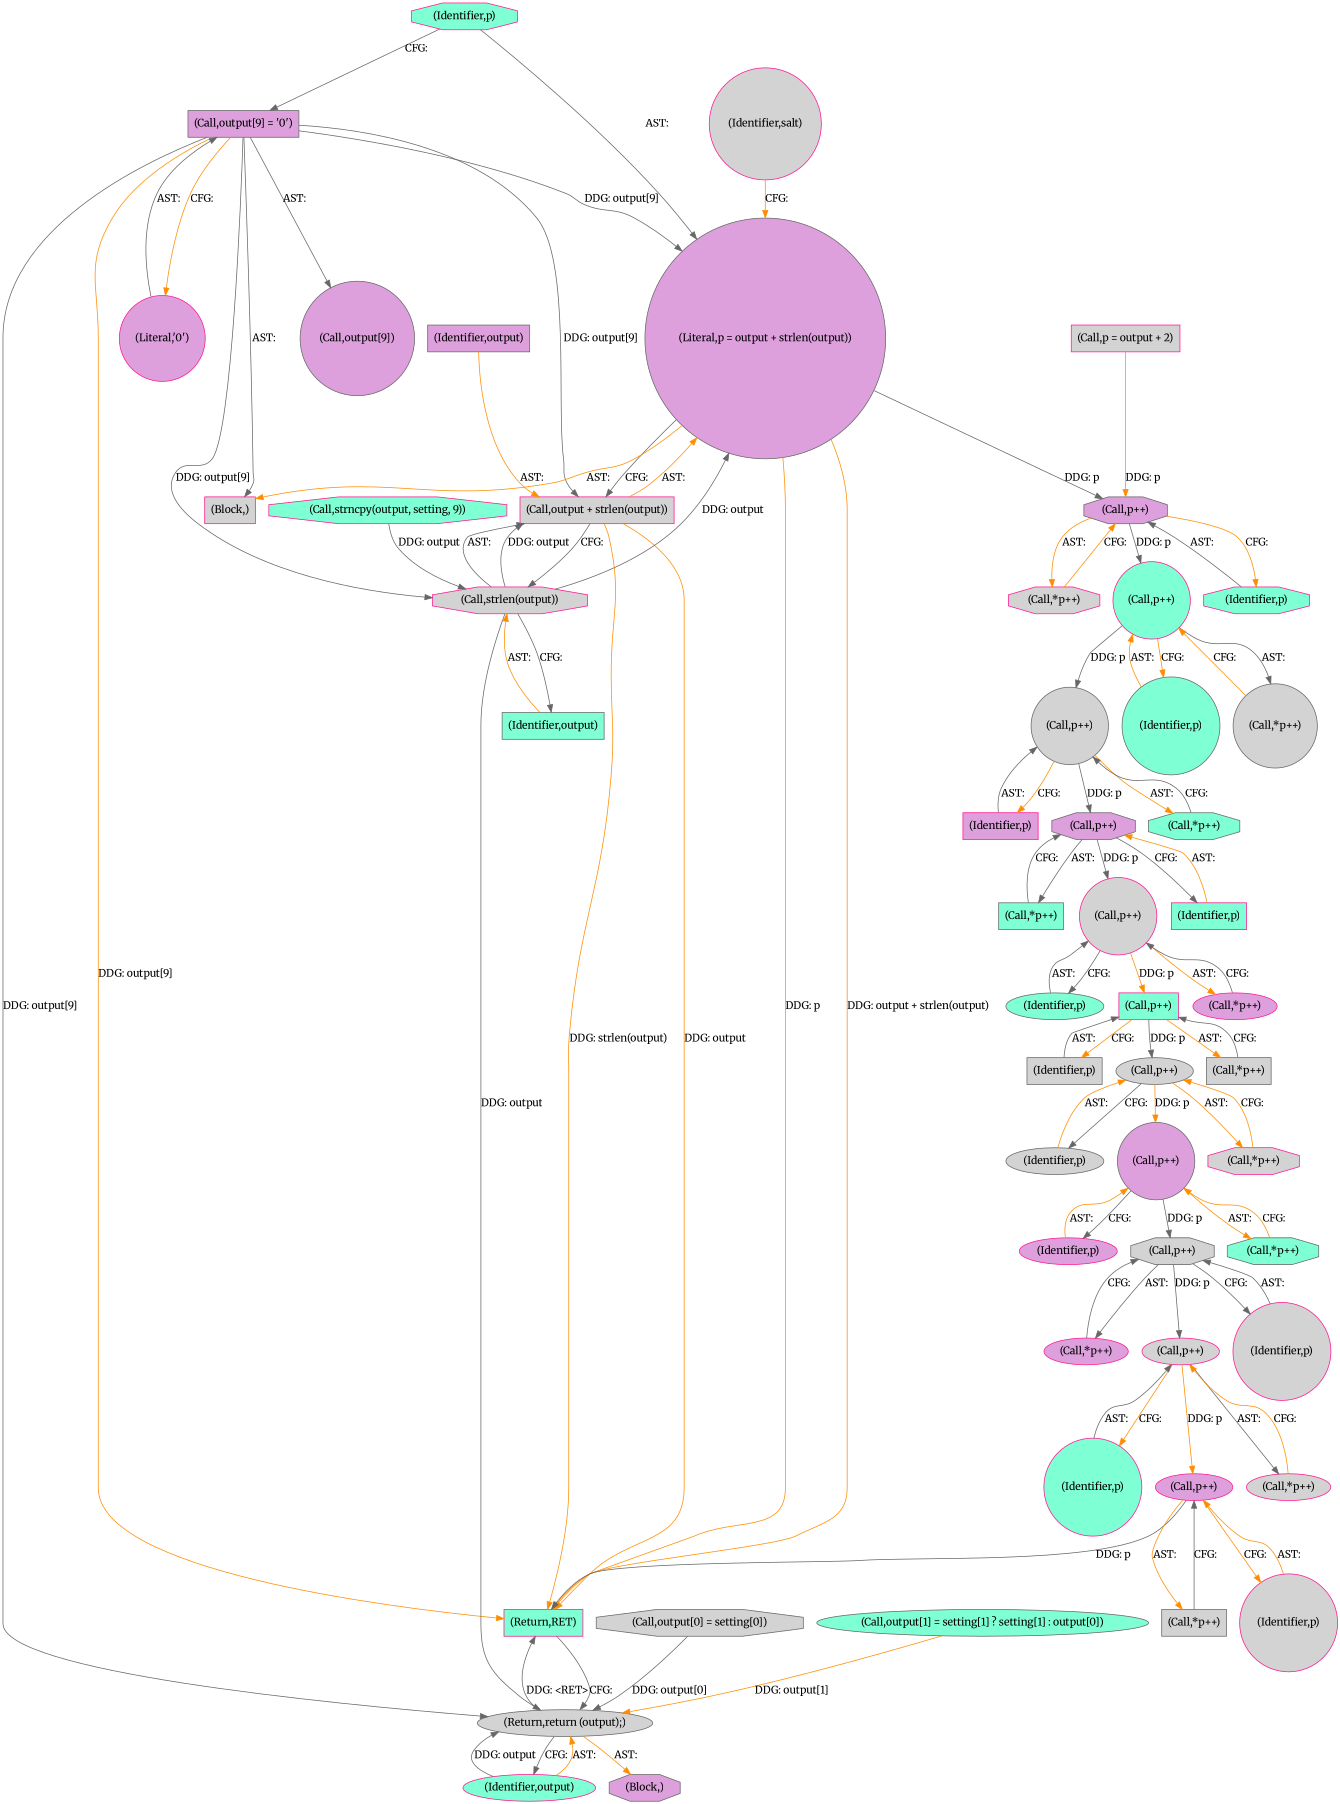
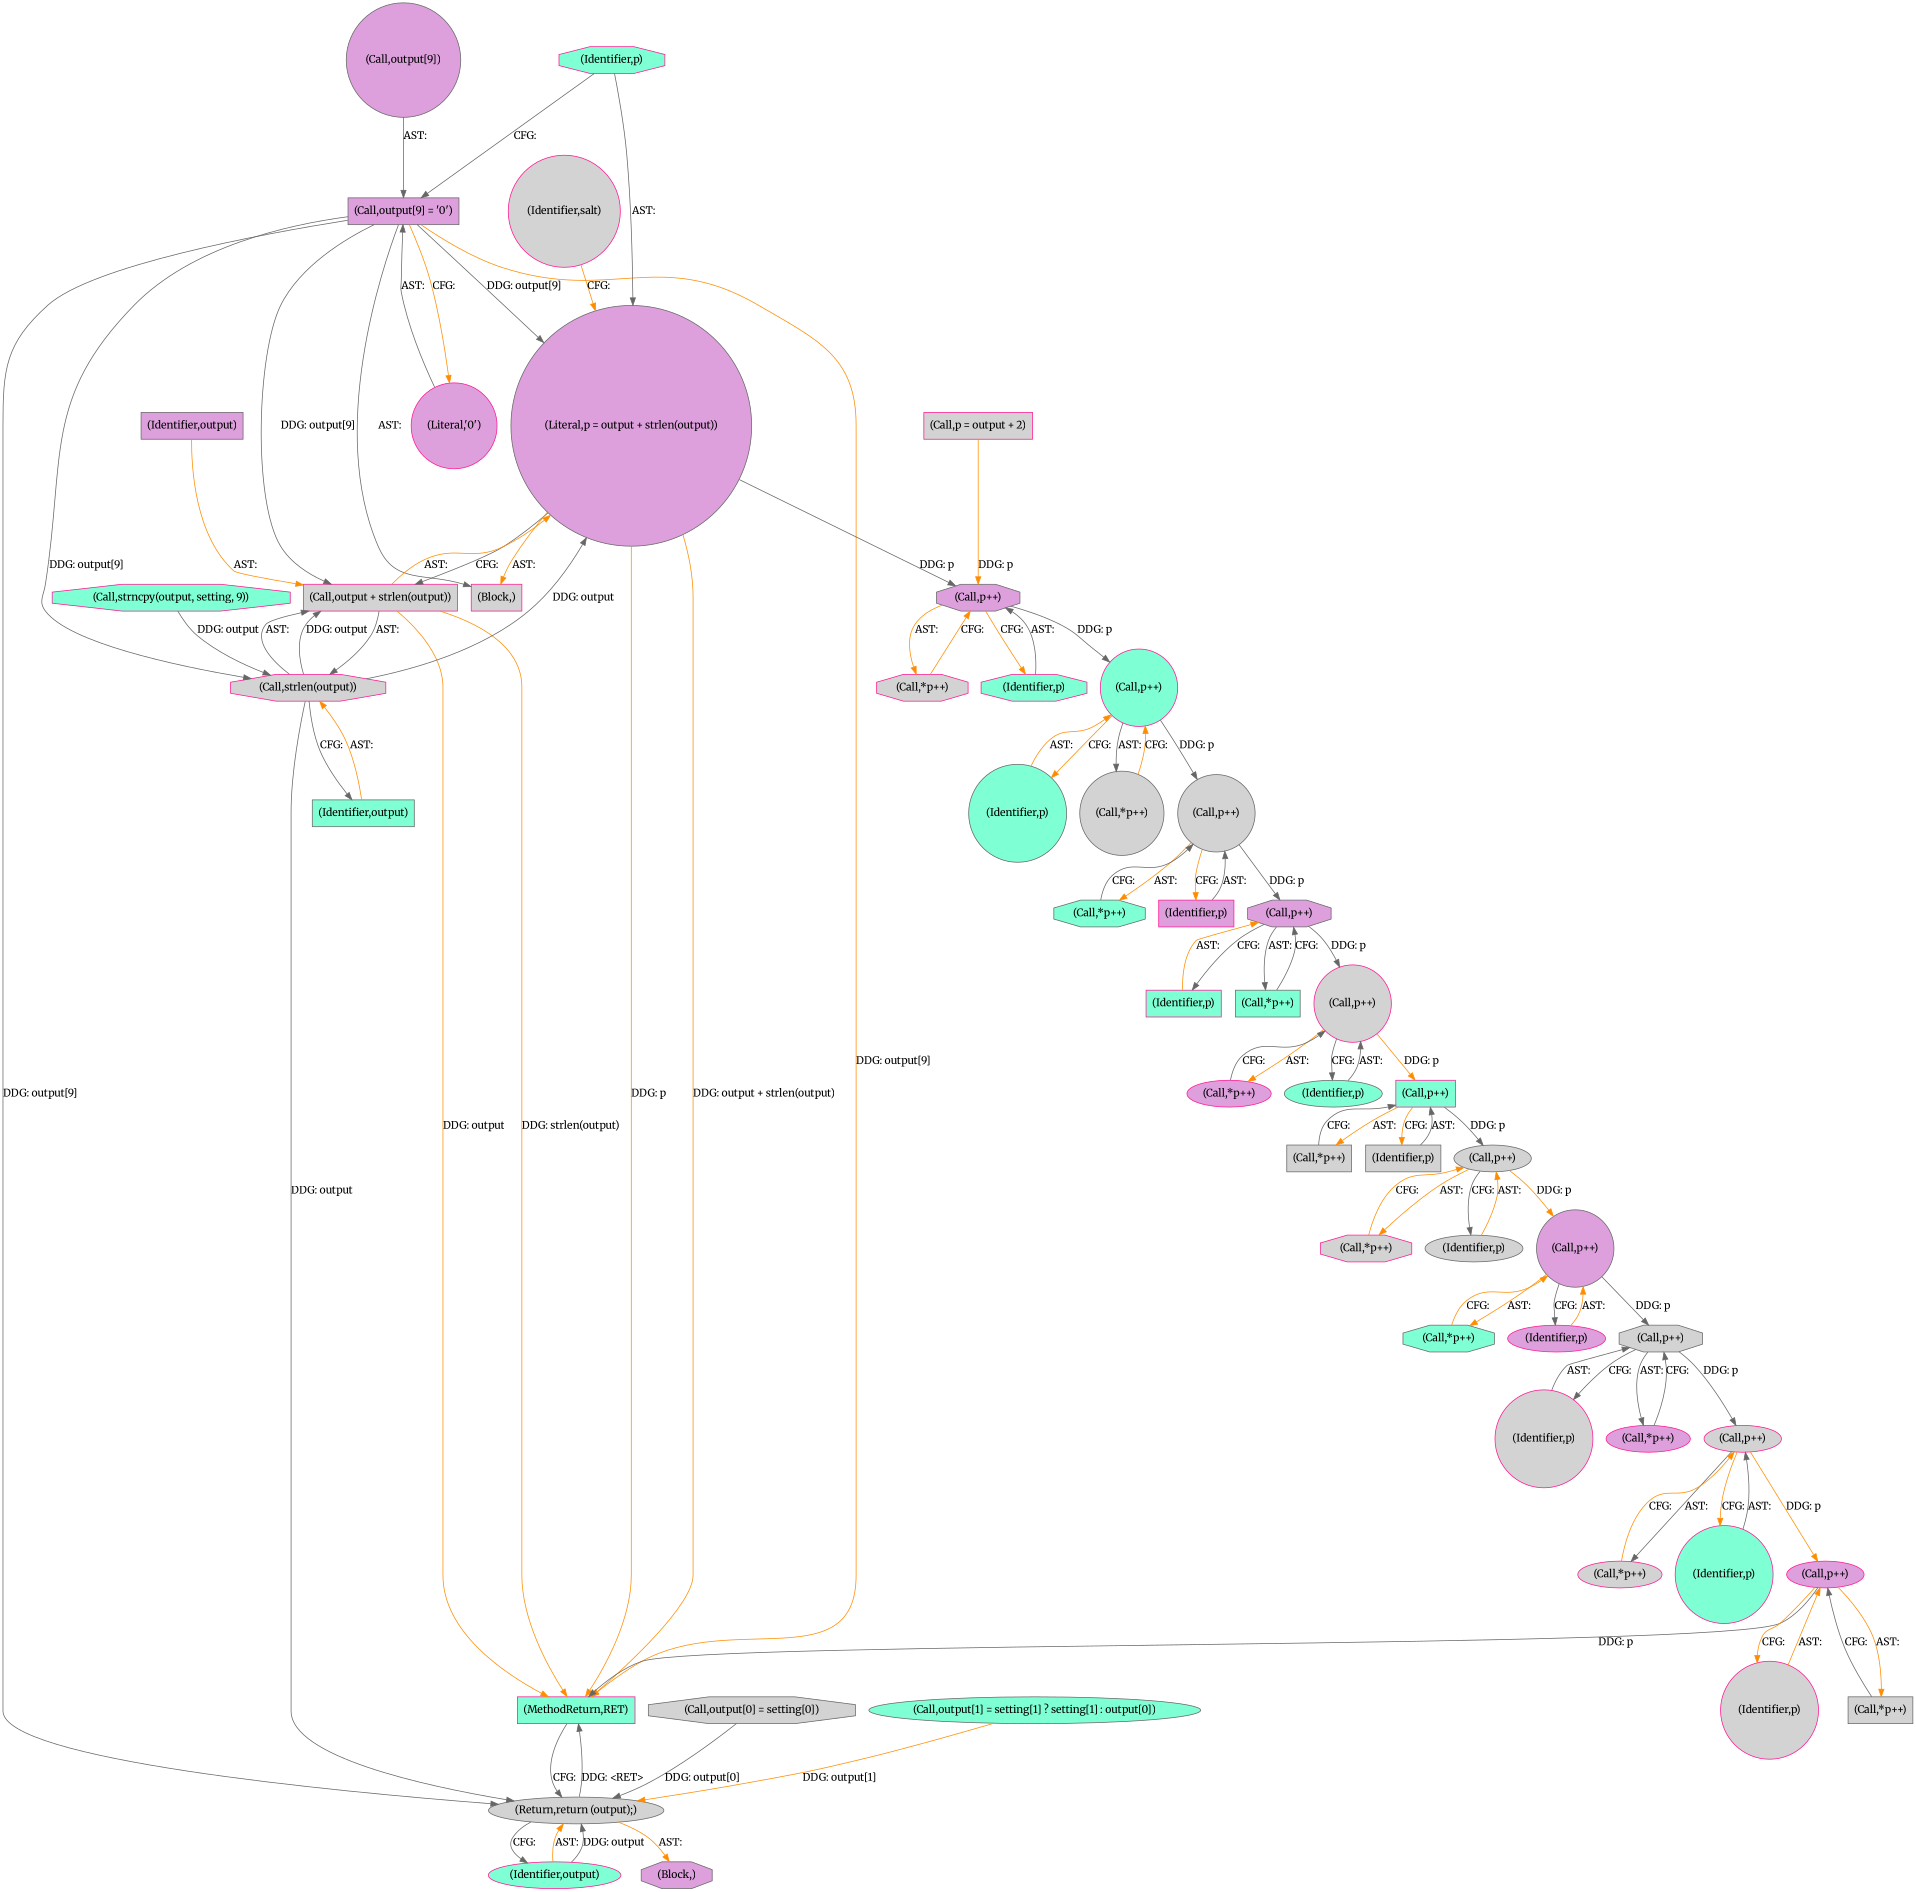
(289, 209) -> (403, 154)
(593, 543) -> (389, 630)
(543, 1623) -> (576, 1710)
